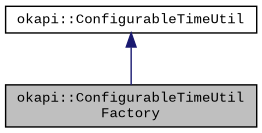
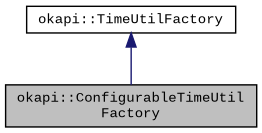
(131, 20) -> (131, 20)
